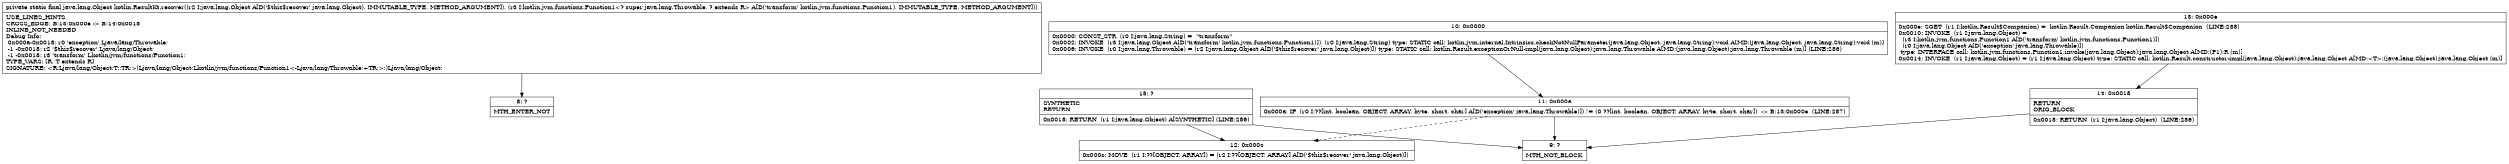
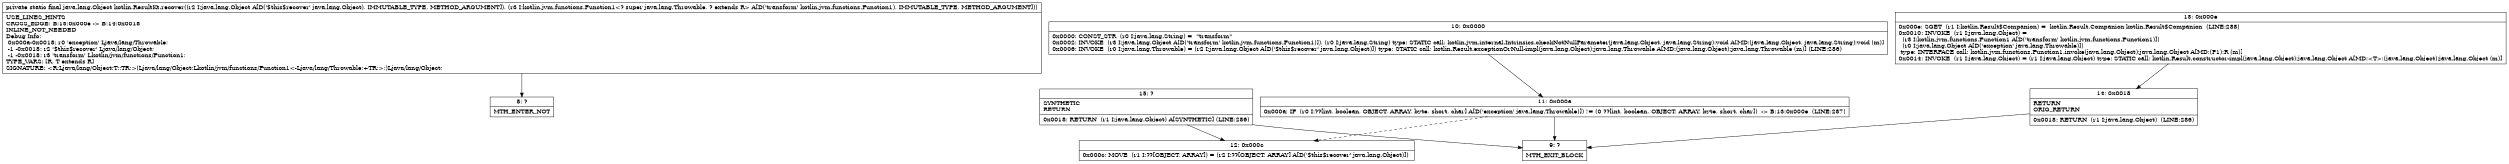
(2054, 110) -> (2057, 110)
(1554, 155) -> (1555, 155)
